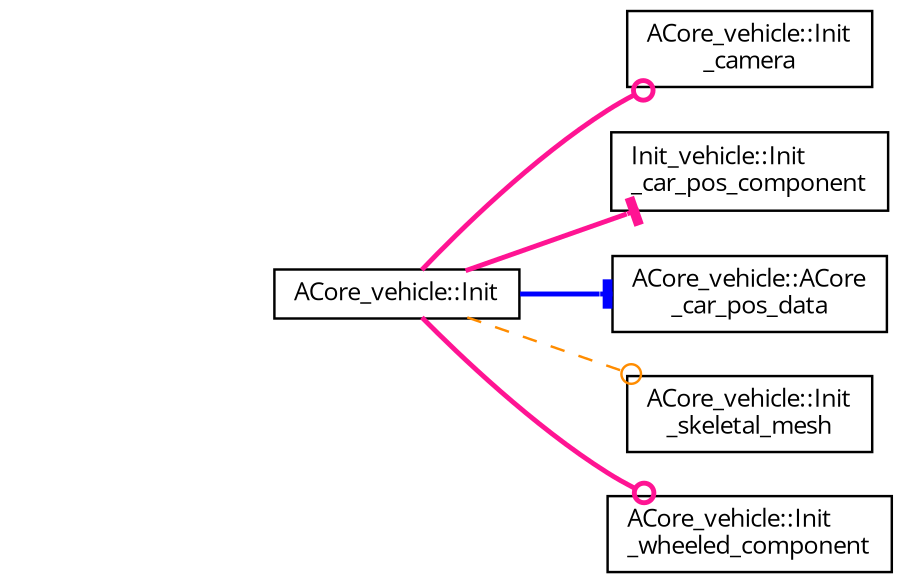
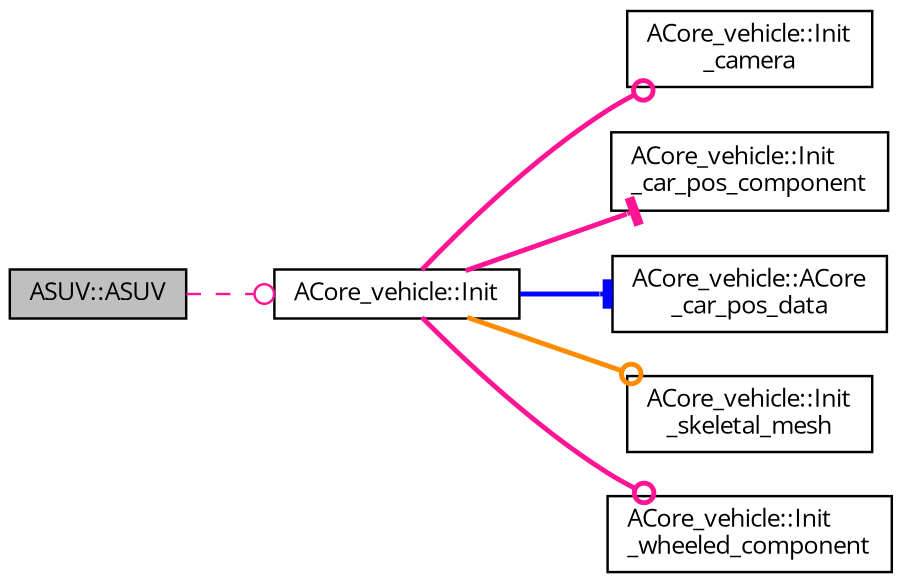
(750, 172) -> (750, 172)
none -> (98, 294)
(544, 344) -> (544, 344)
